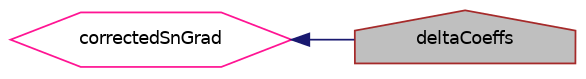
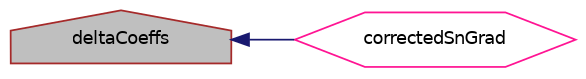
(332, 40) -> (272, 40)
